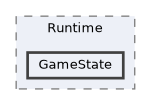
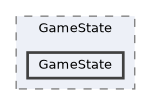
(75, 29) -> (75, 29)
